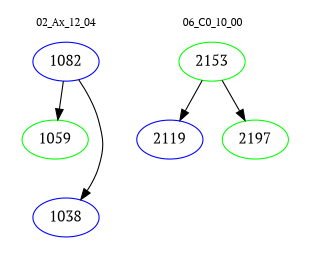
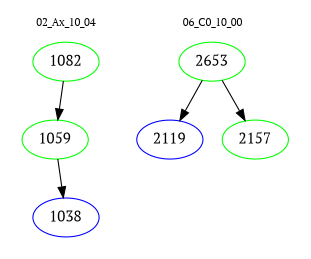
(66, 23) -> (66, 23)
(66, 62) -> (66, 62)
(212, 62) -> (212, 62)
(102, 134) -> (60, 173)
(255, 140) -> (255, 140)
